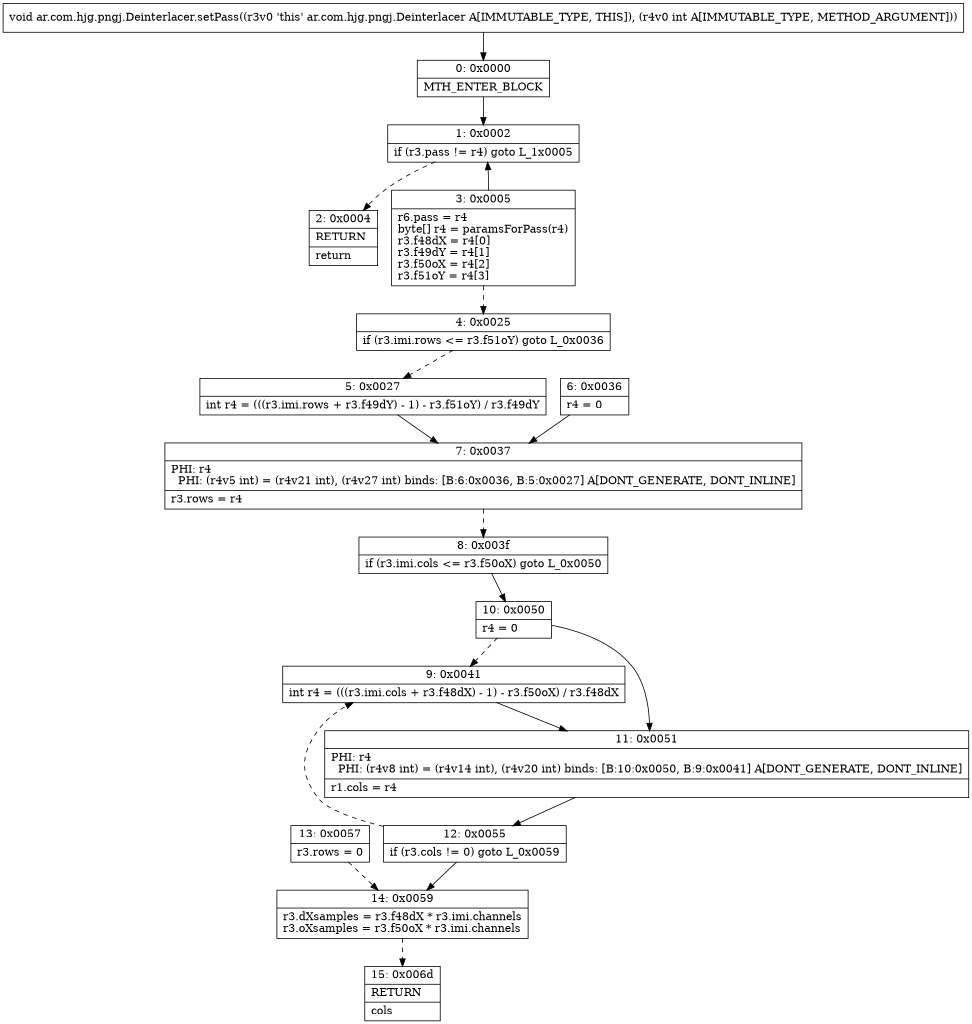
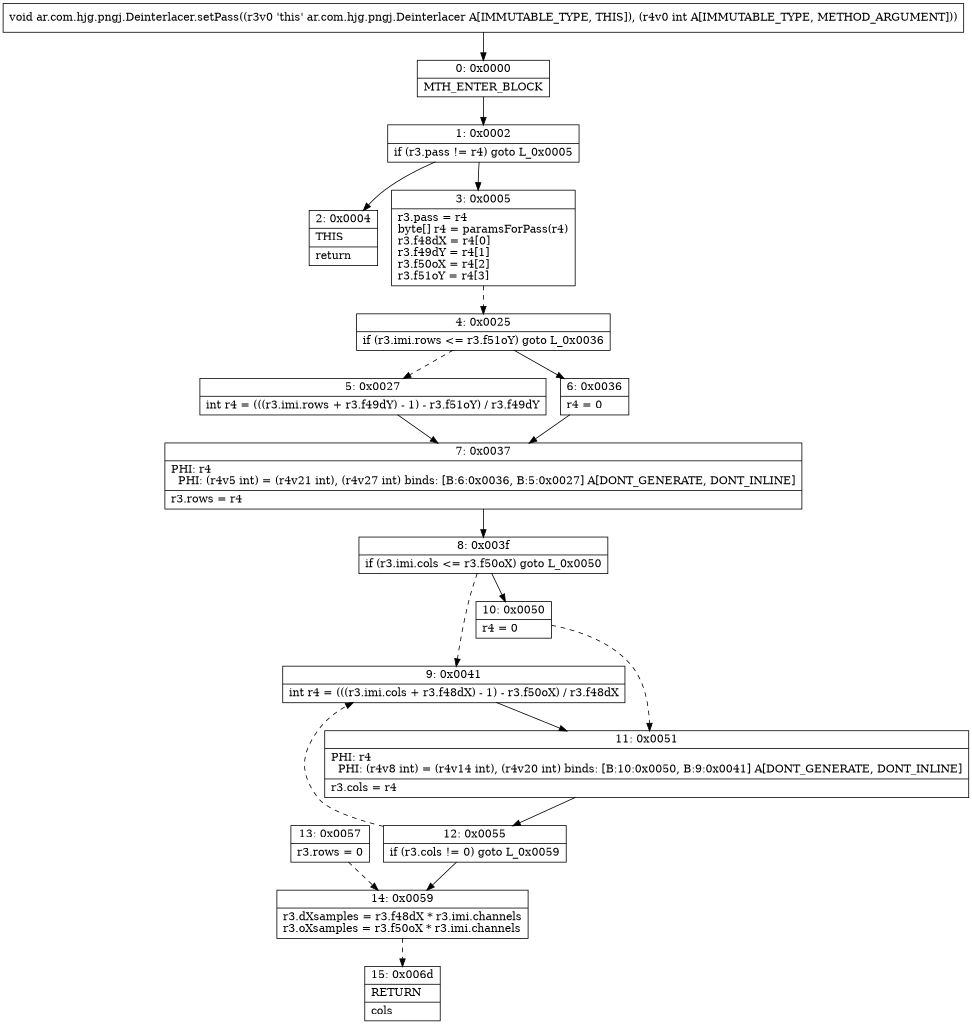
(483, 152) -> (483, 152)
(400, 180) -> (400, 180)
(489, 180) -> (479, 172)
(433, 218) -> (433, 218)
(341, 237) -> (330, 237)
none -> (536, 362)
(483, 519) -> (483, 519)
(487, 649) -> (465, 616)
(621, 655) -> (621, 655)
(364, 788) -> (364, 788)
